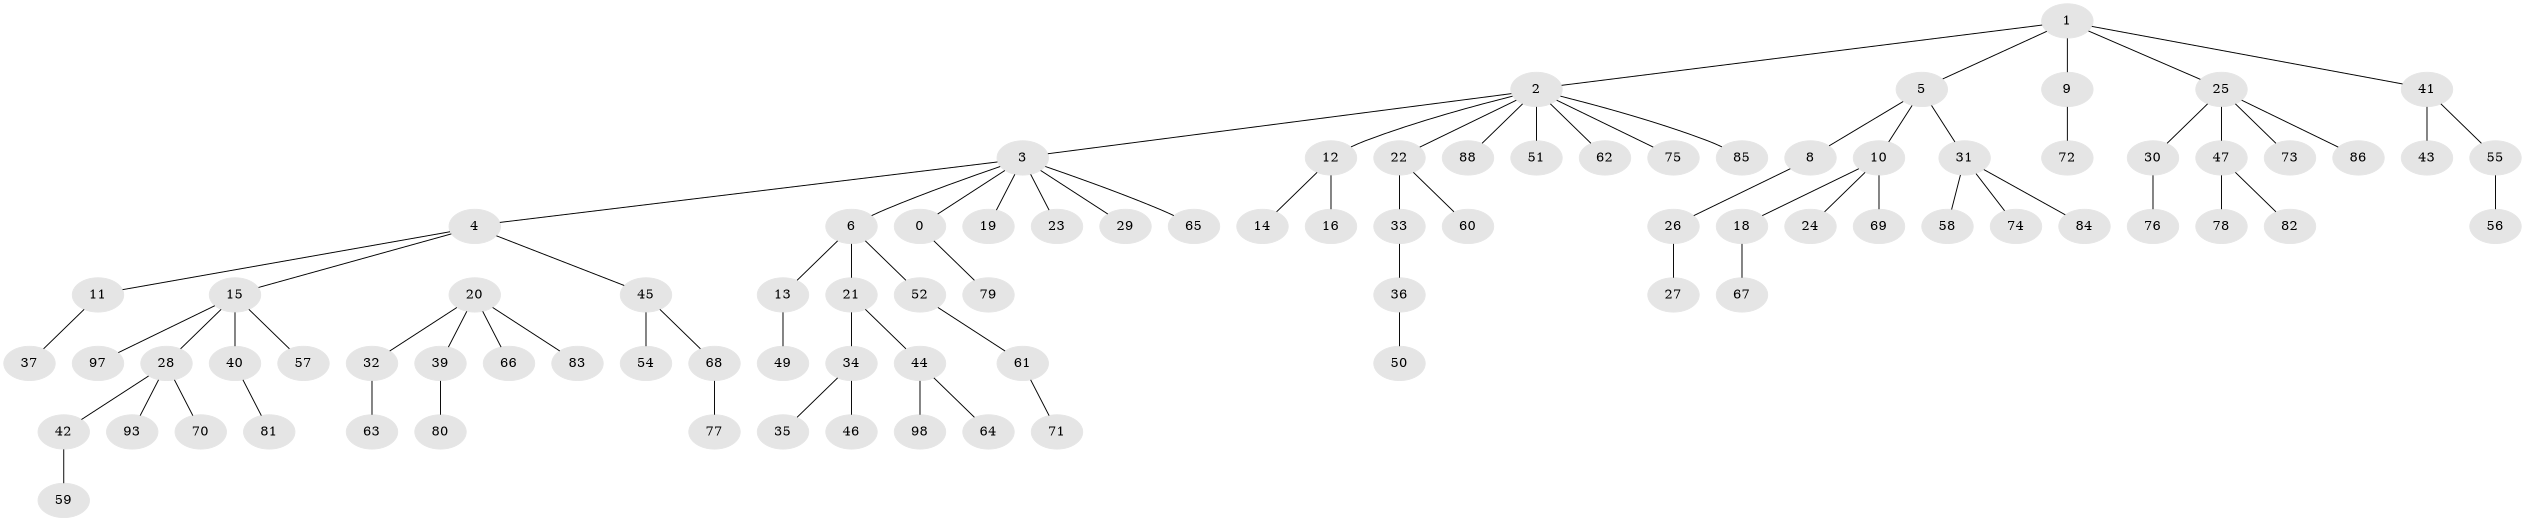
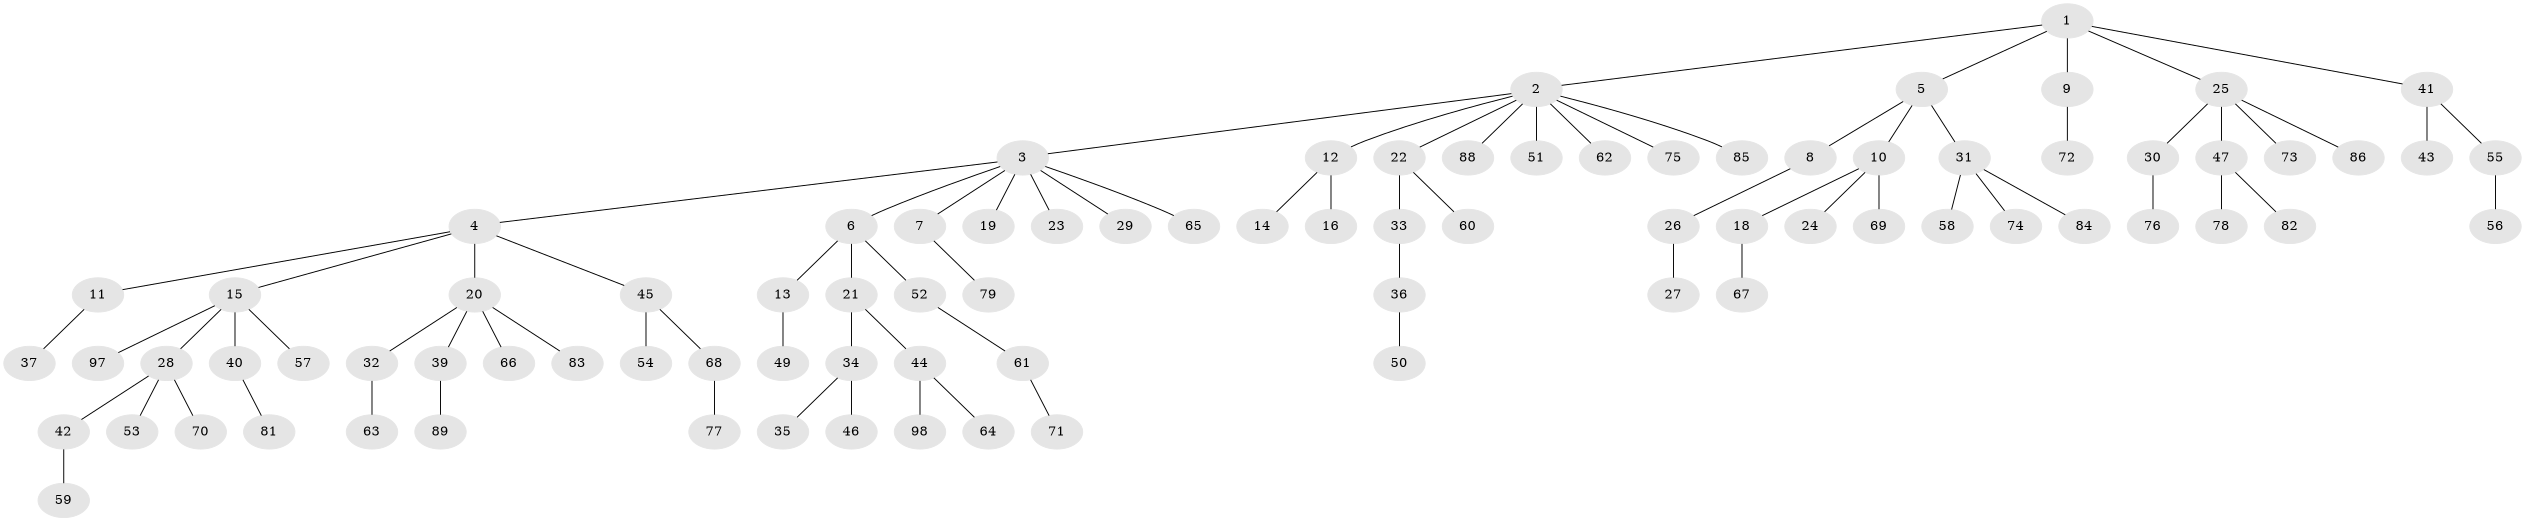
(920, 226) -> (920, 226)
none -> (475, 261)
(132, 432) -> (132, 432)
(440, 432) -> (440, 432)
